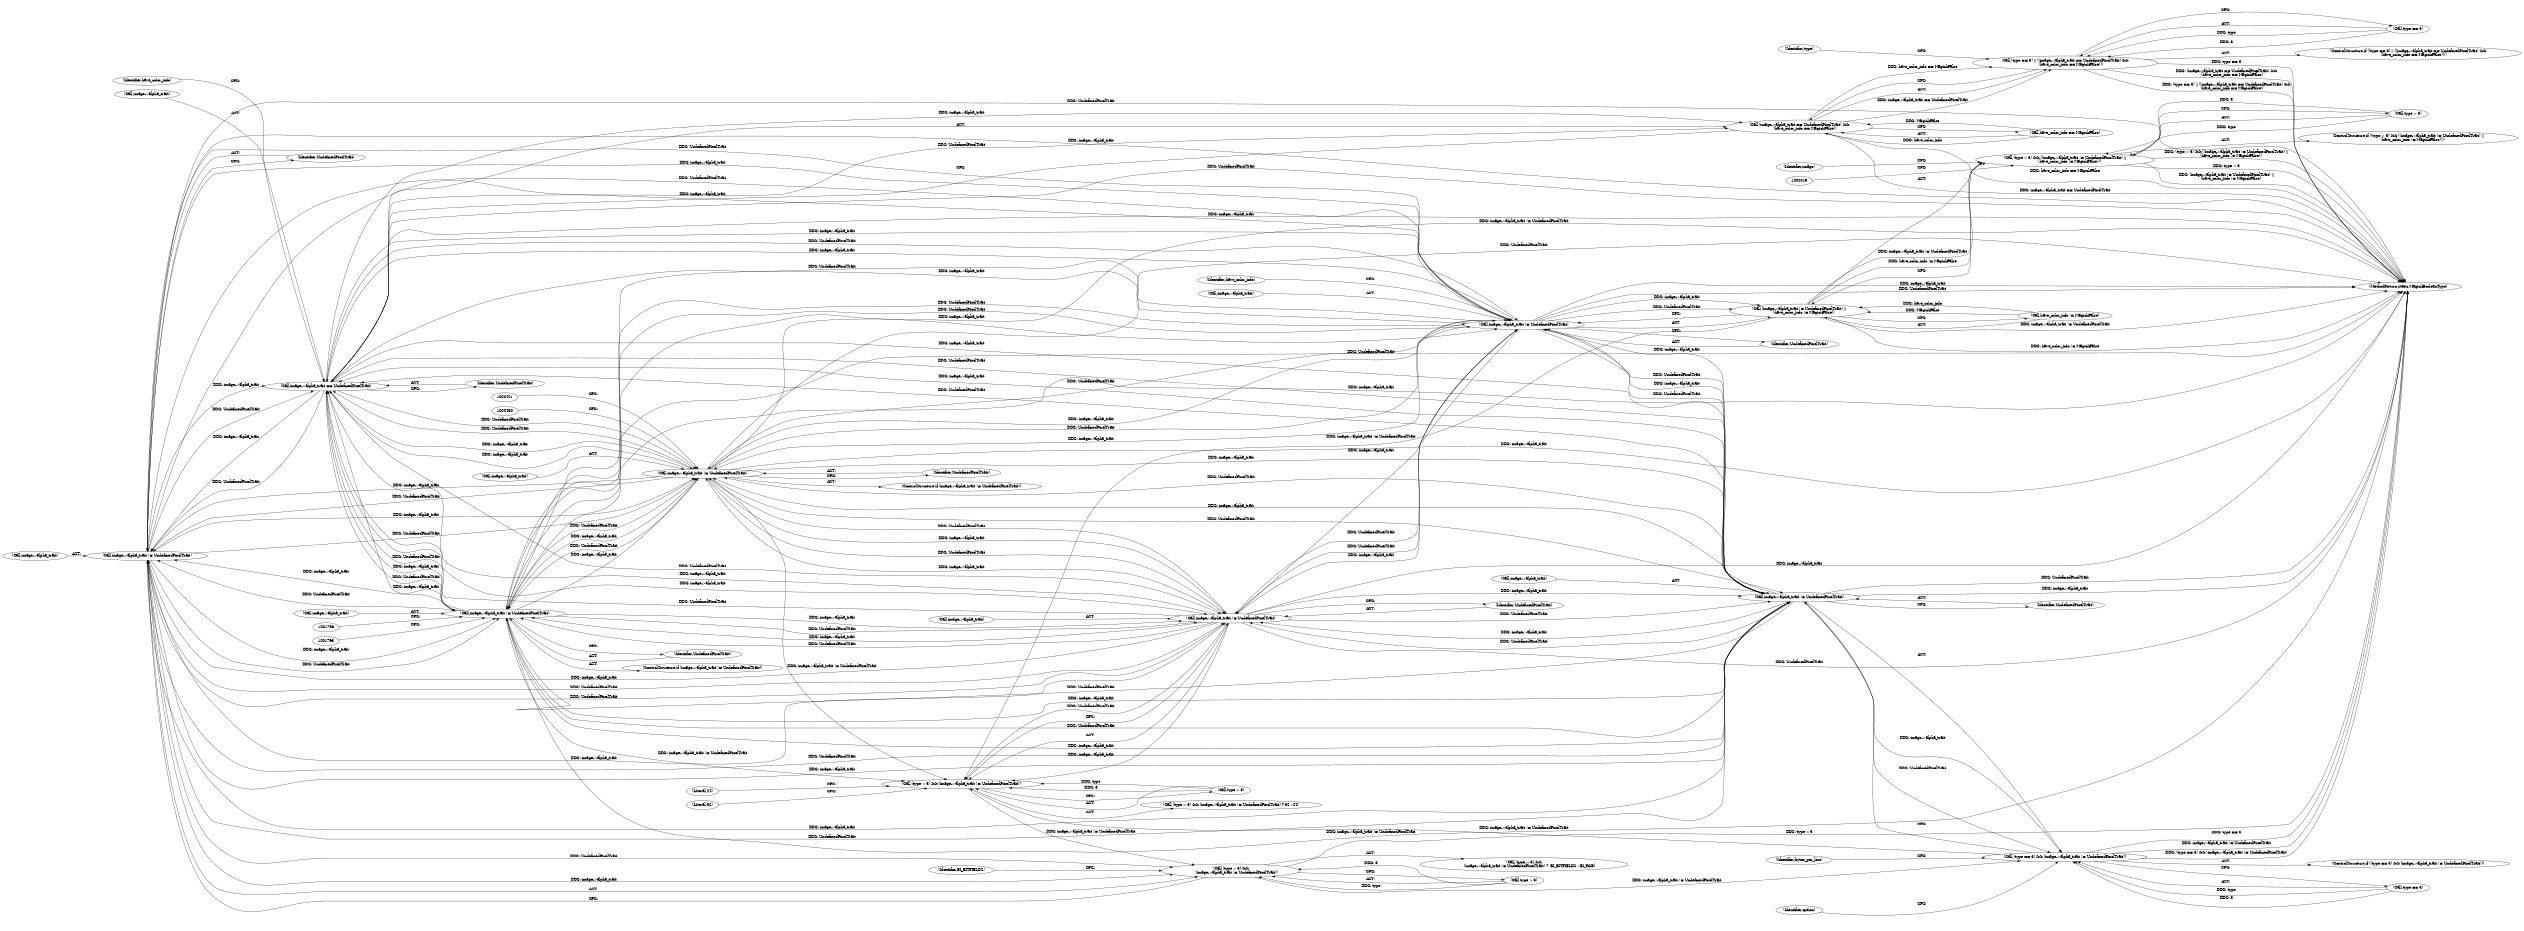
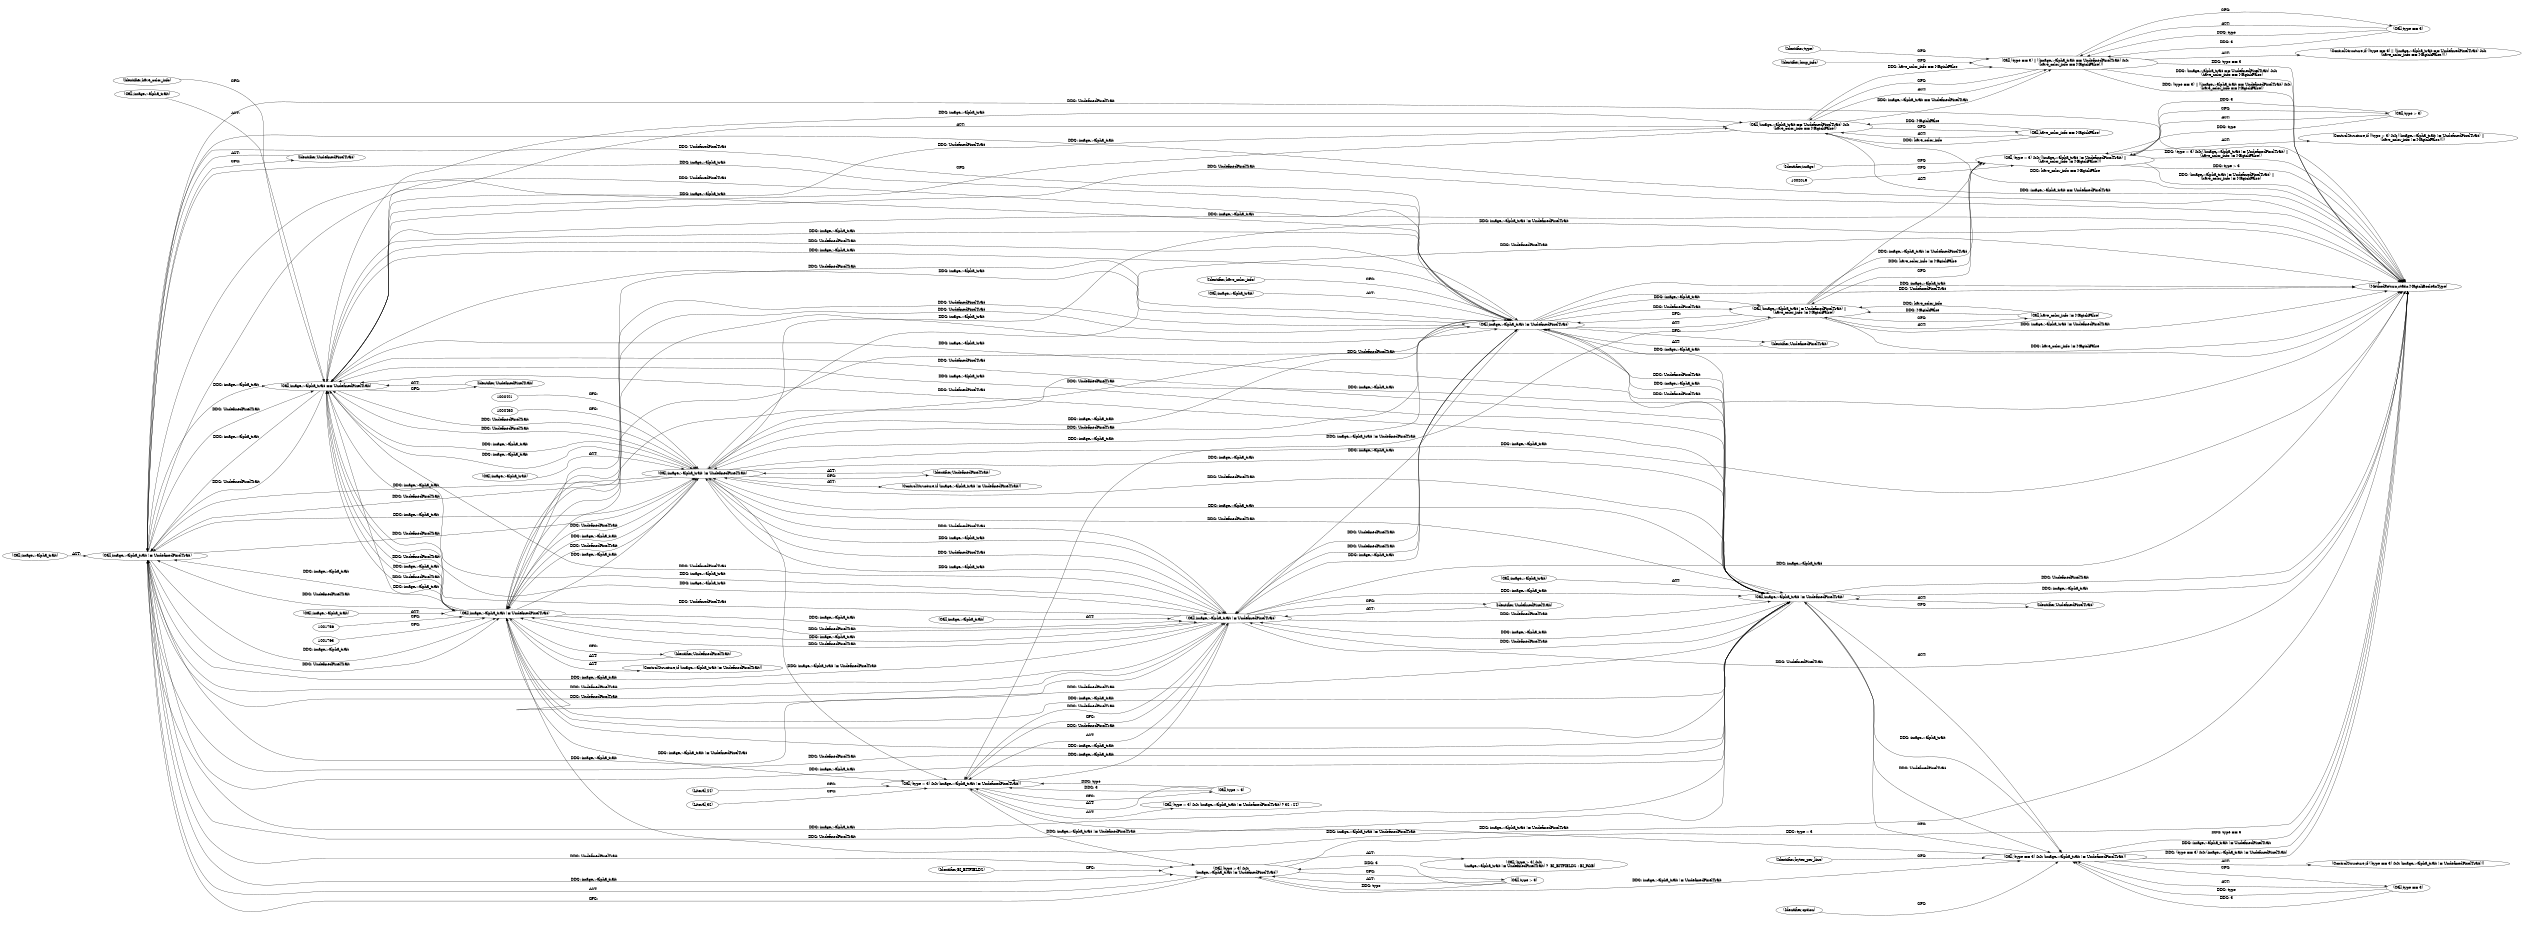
none -> (1799, 63)
